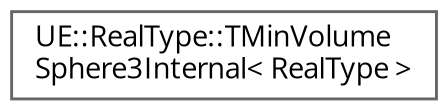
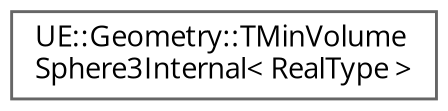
(224, 55) -> (224, 55)
